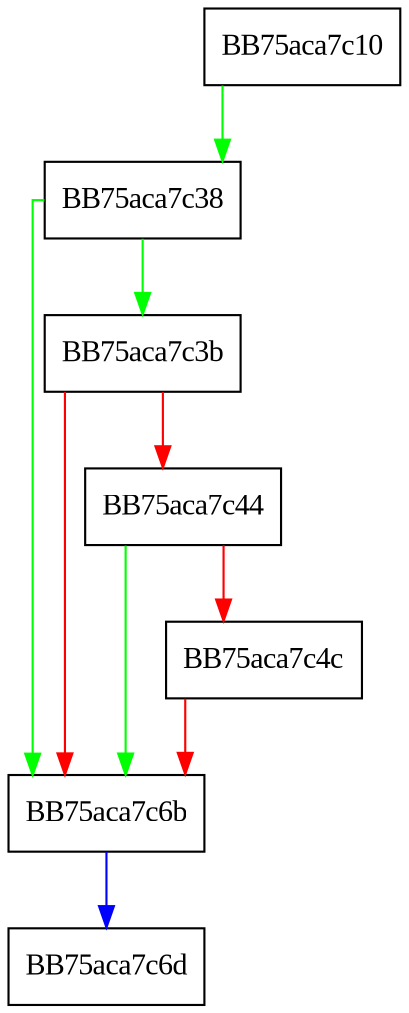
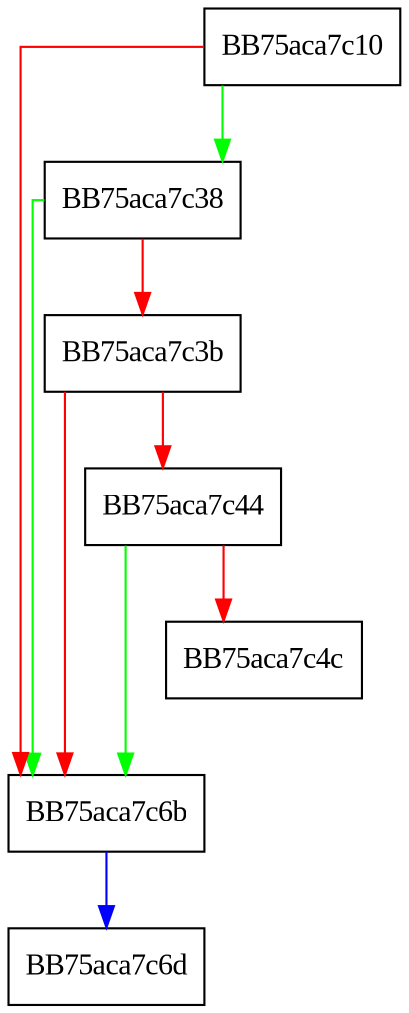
(143, 266) -> (143, 266)
(185, 726) -> (21, 175)
